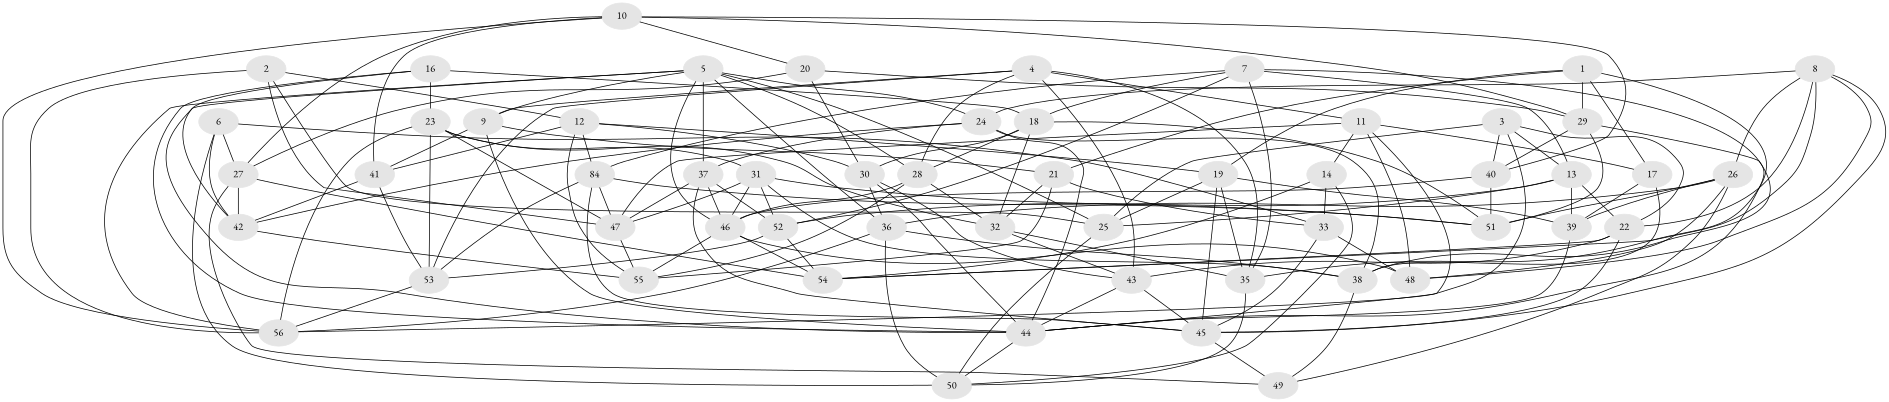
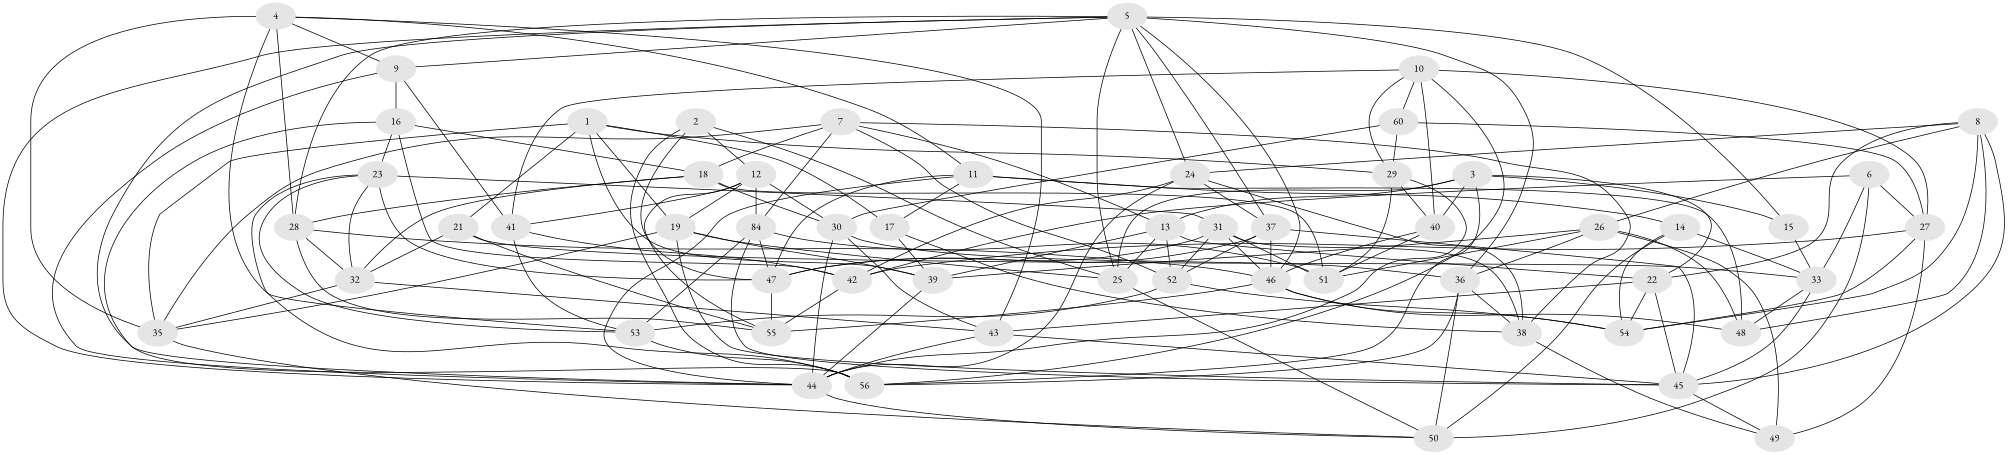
(805, 69) -> (1398, 122)
(848, 154) -> (396, 95)
none -> (1789, 227)
none -> (719, 258)
